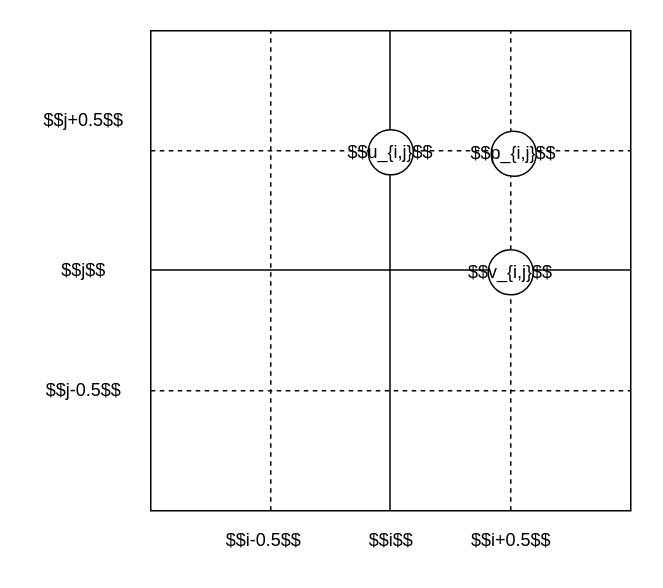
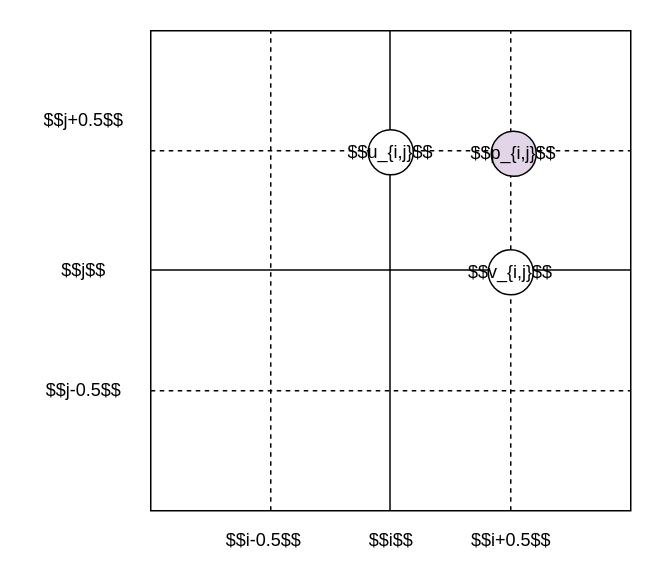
(514, 154) -> (514, 154)
